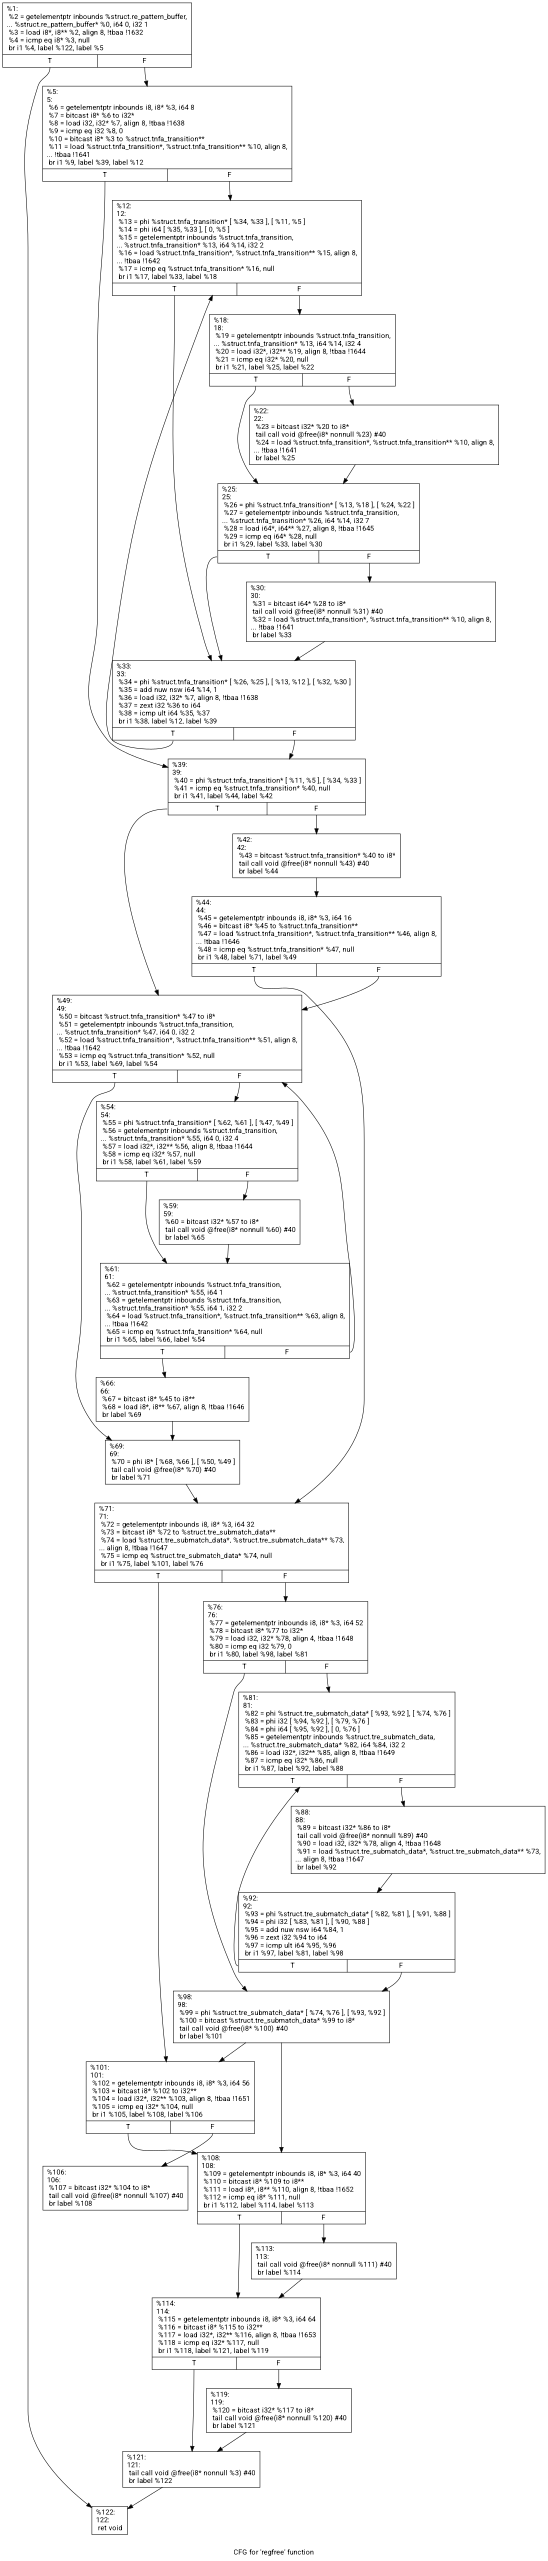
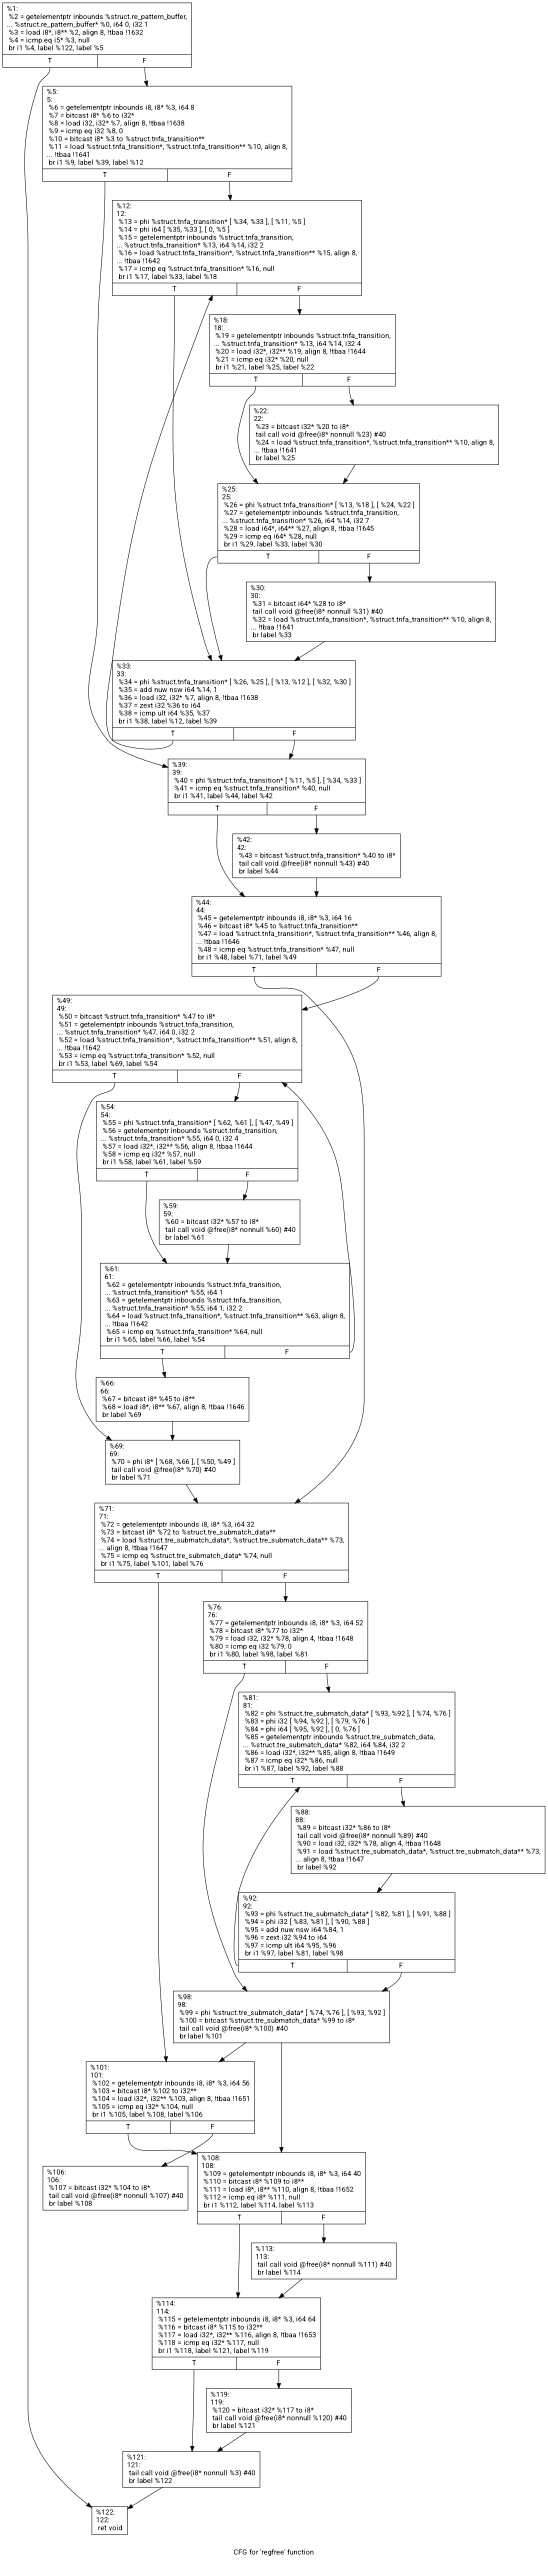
(49, 40) -> (49, 40)
(127, 890) -> (219, 857)
(184, 1238) -> (184, 1238)
